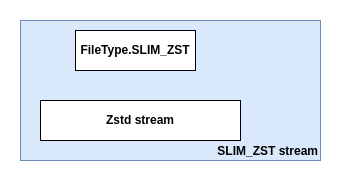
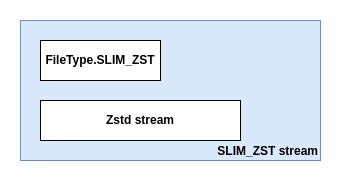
(136, 51) -> (101, 61)
